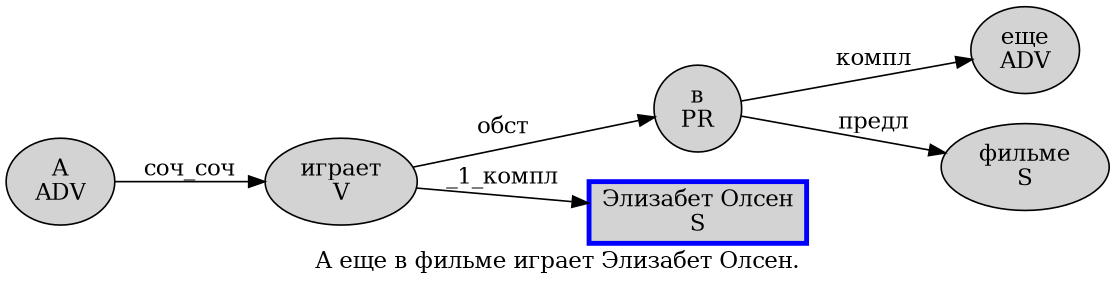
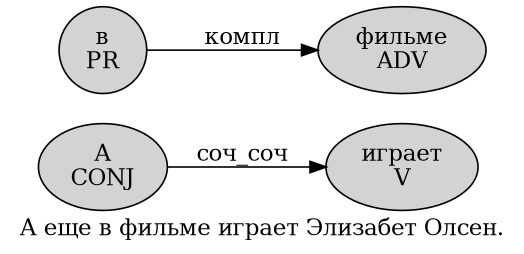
(1025, 50) -> (402, 50)
(526, 144) -> none
(1025, 167) -> none
(60, 182) -> (103, 167)
(698, 212) -> none
